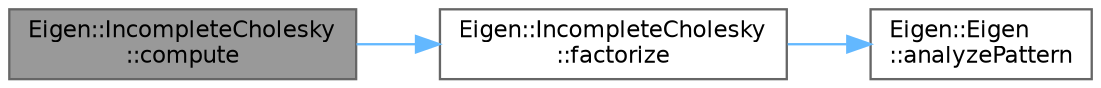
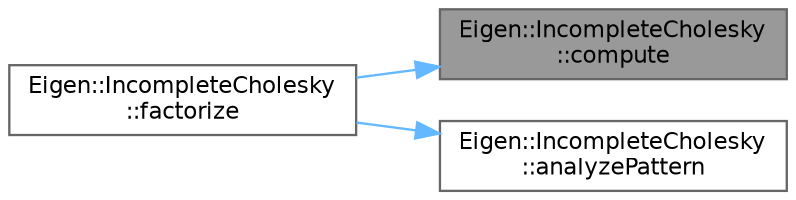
(386, 44) -> (386, 74)
(981, 44) -> (613, 156)
